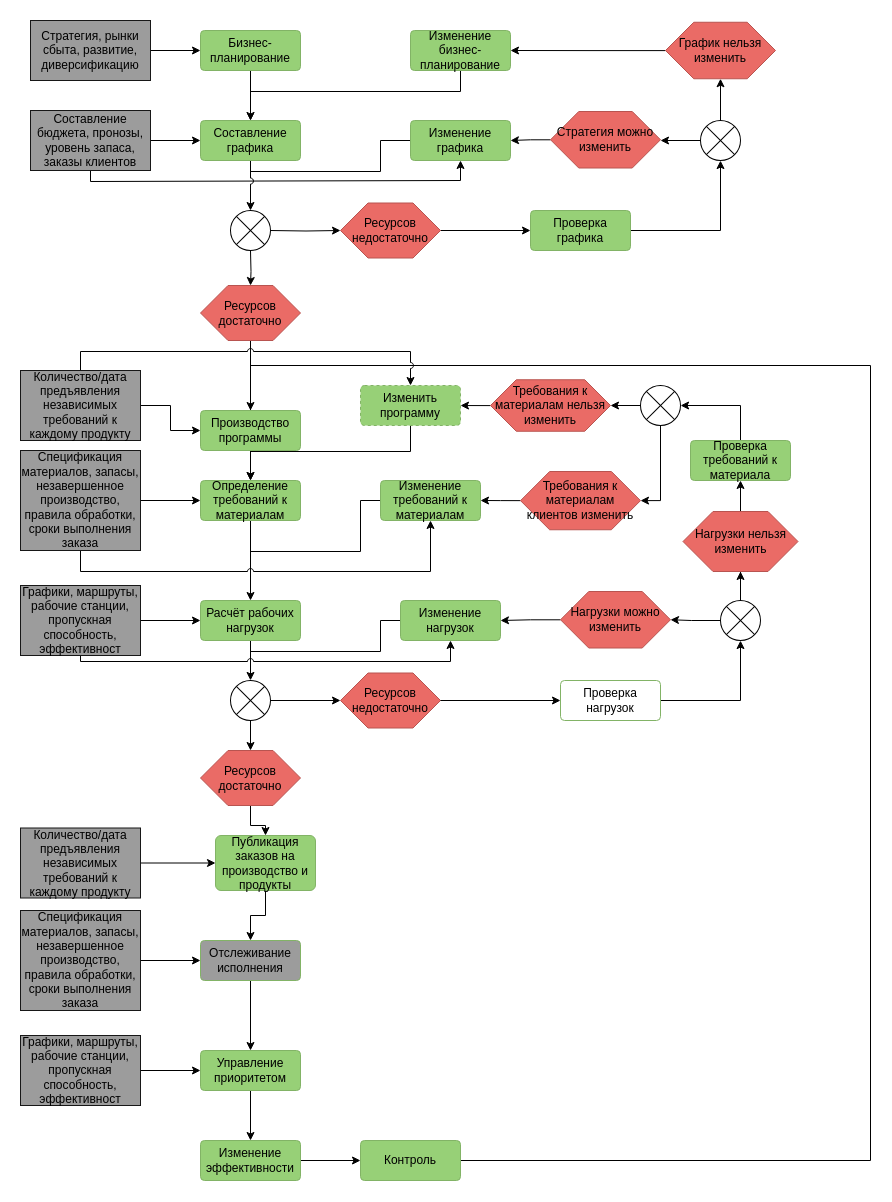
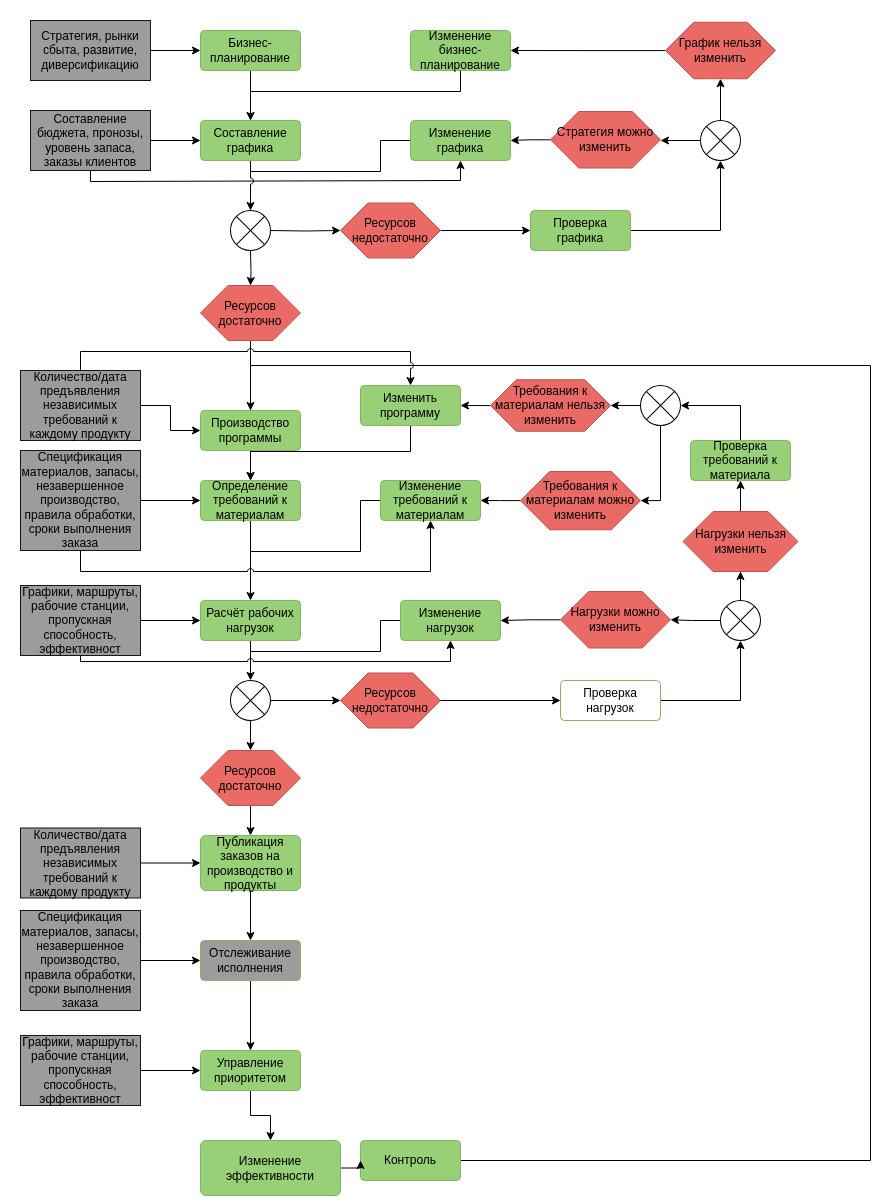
(411, 406) -> (411, 406)
(581, 501) -> (581, 501)
(266, 863) -> (251, 863)
(251, 1161) -> (271, 1168)
